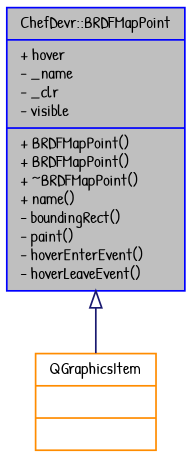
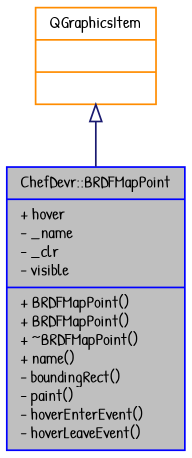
(96, 331) -> (96, 144)
